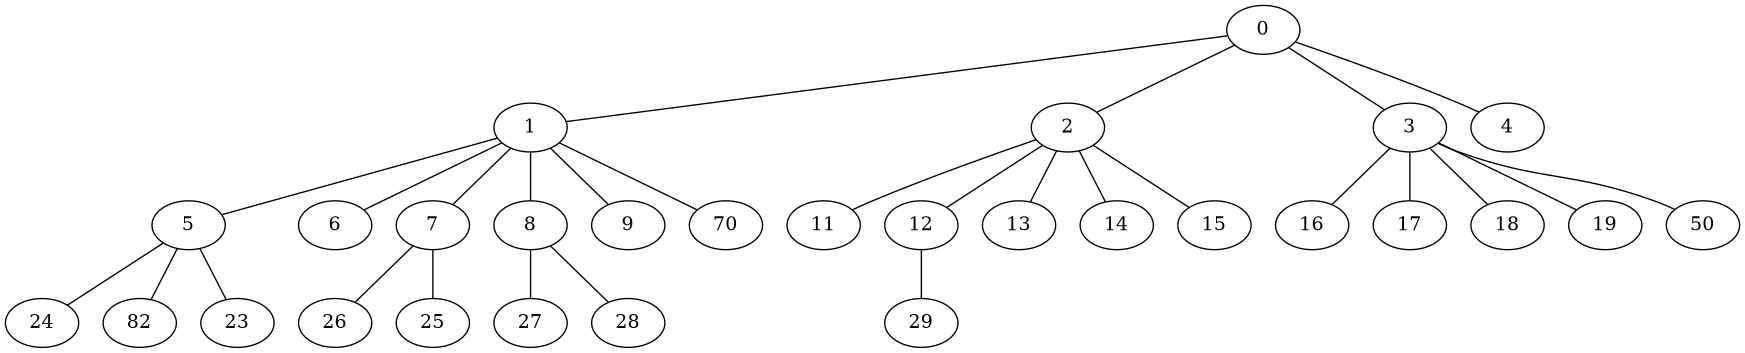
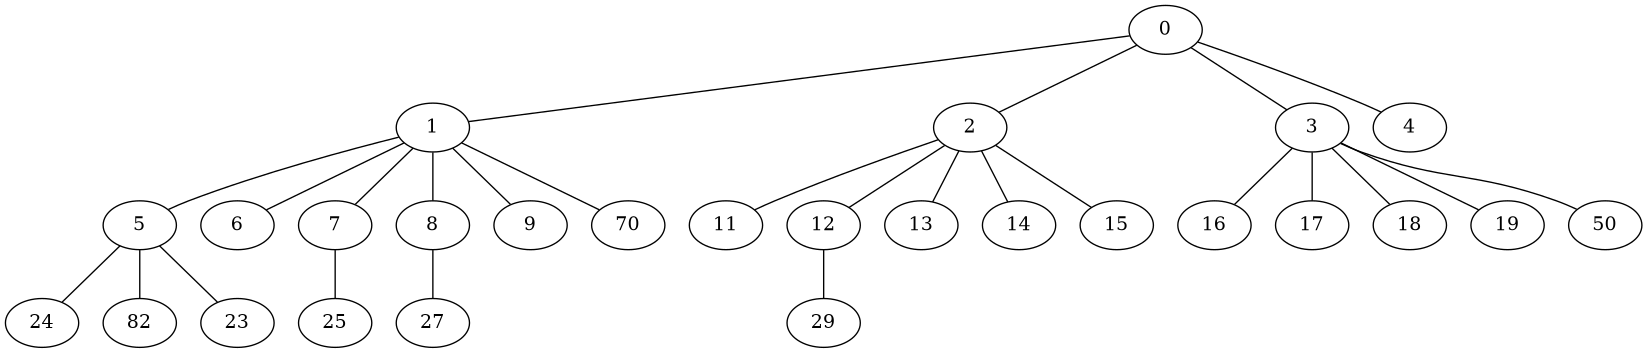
(335, 323) -> none
(628, 323) -> none
